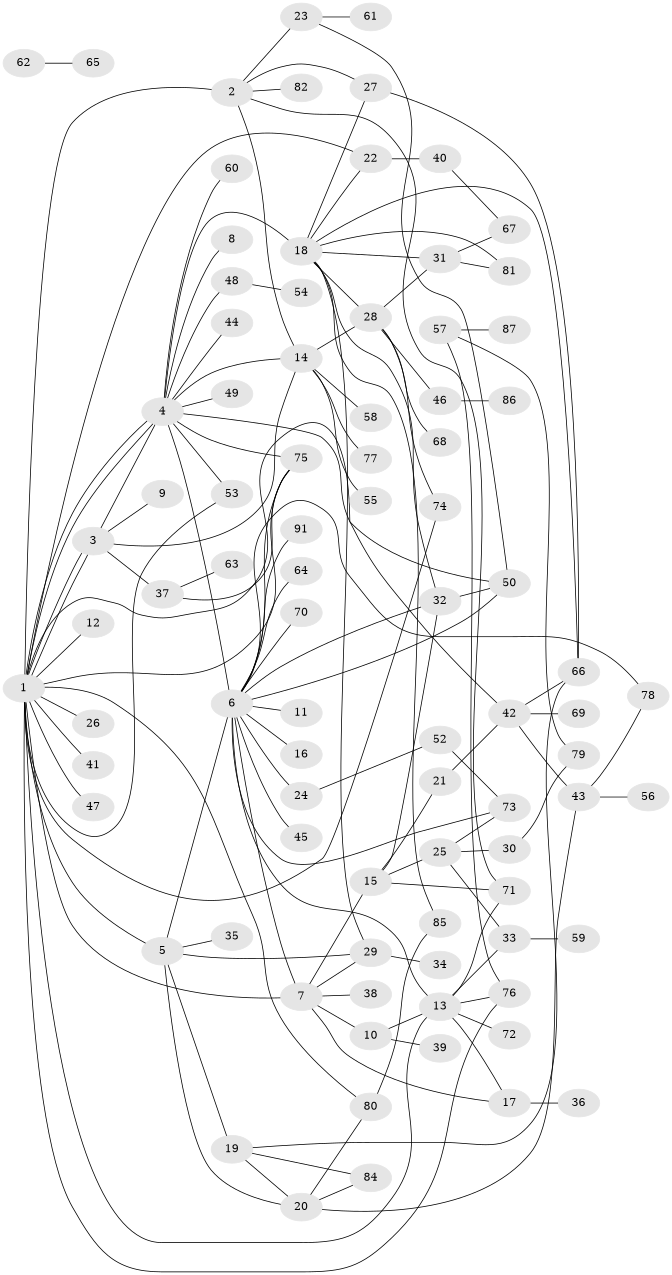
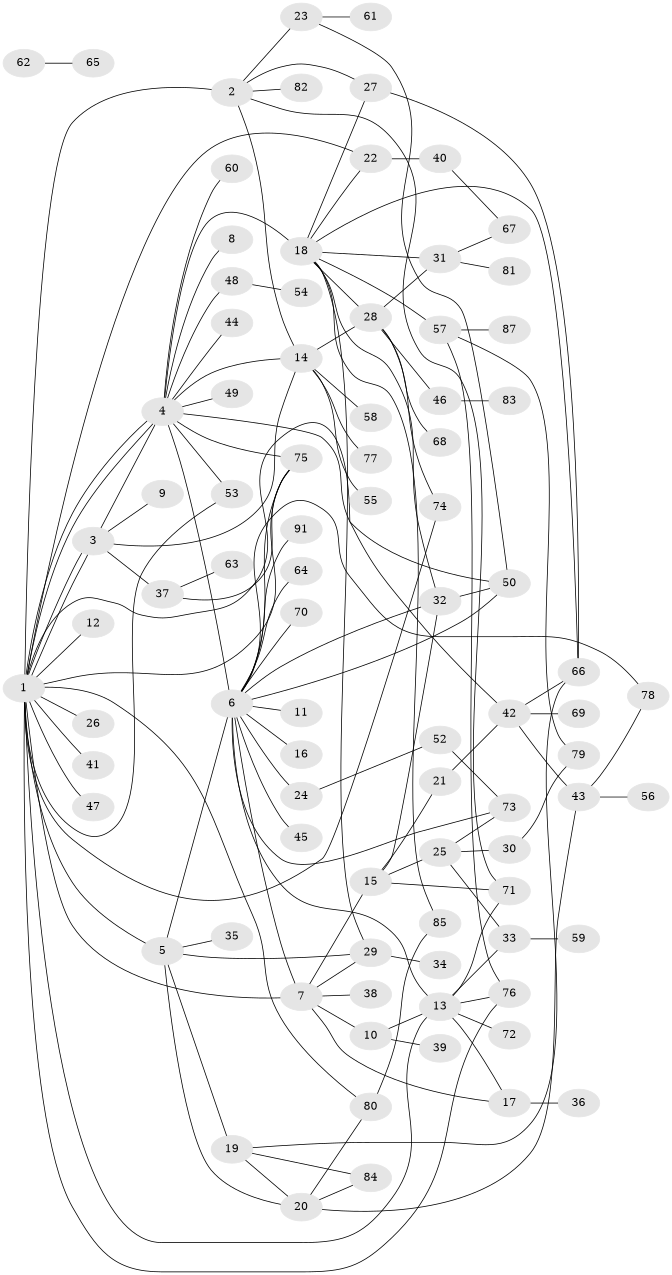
(421, 232) -> (374, 287)
(510, 401) -> (510, 401)
